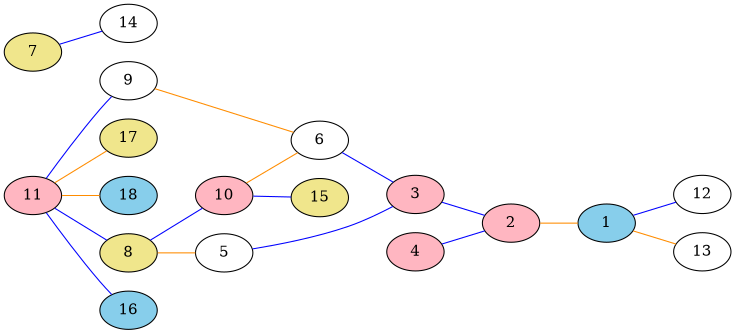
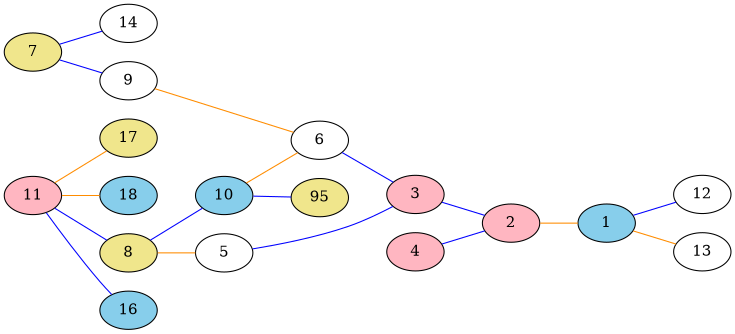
(78, 136) -> (81, 66)
(224, 196) -> (224, 196)
(320, 198) -> (320, 198)
